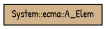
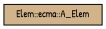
(53, 15) -> (53, 15)
